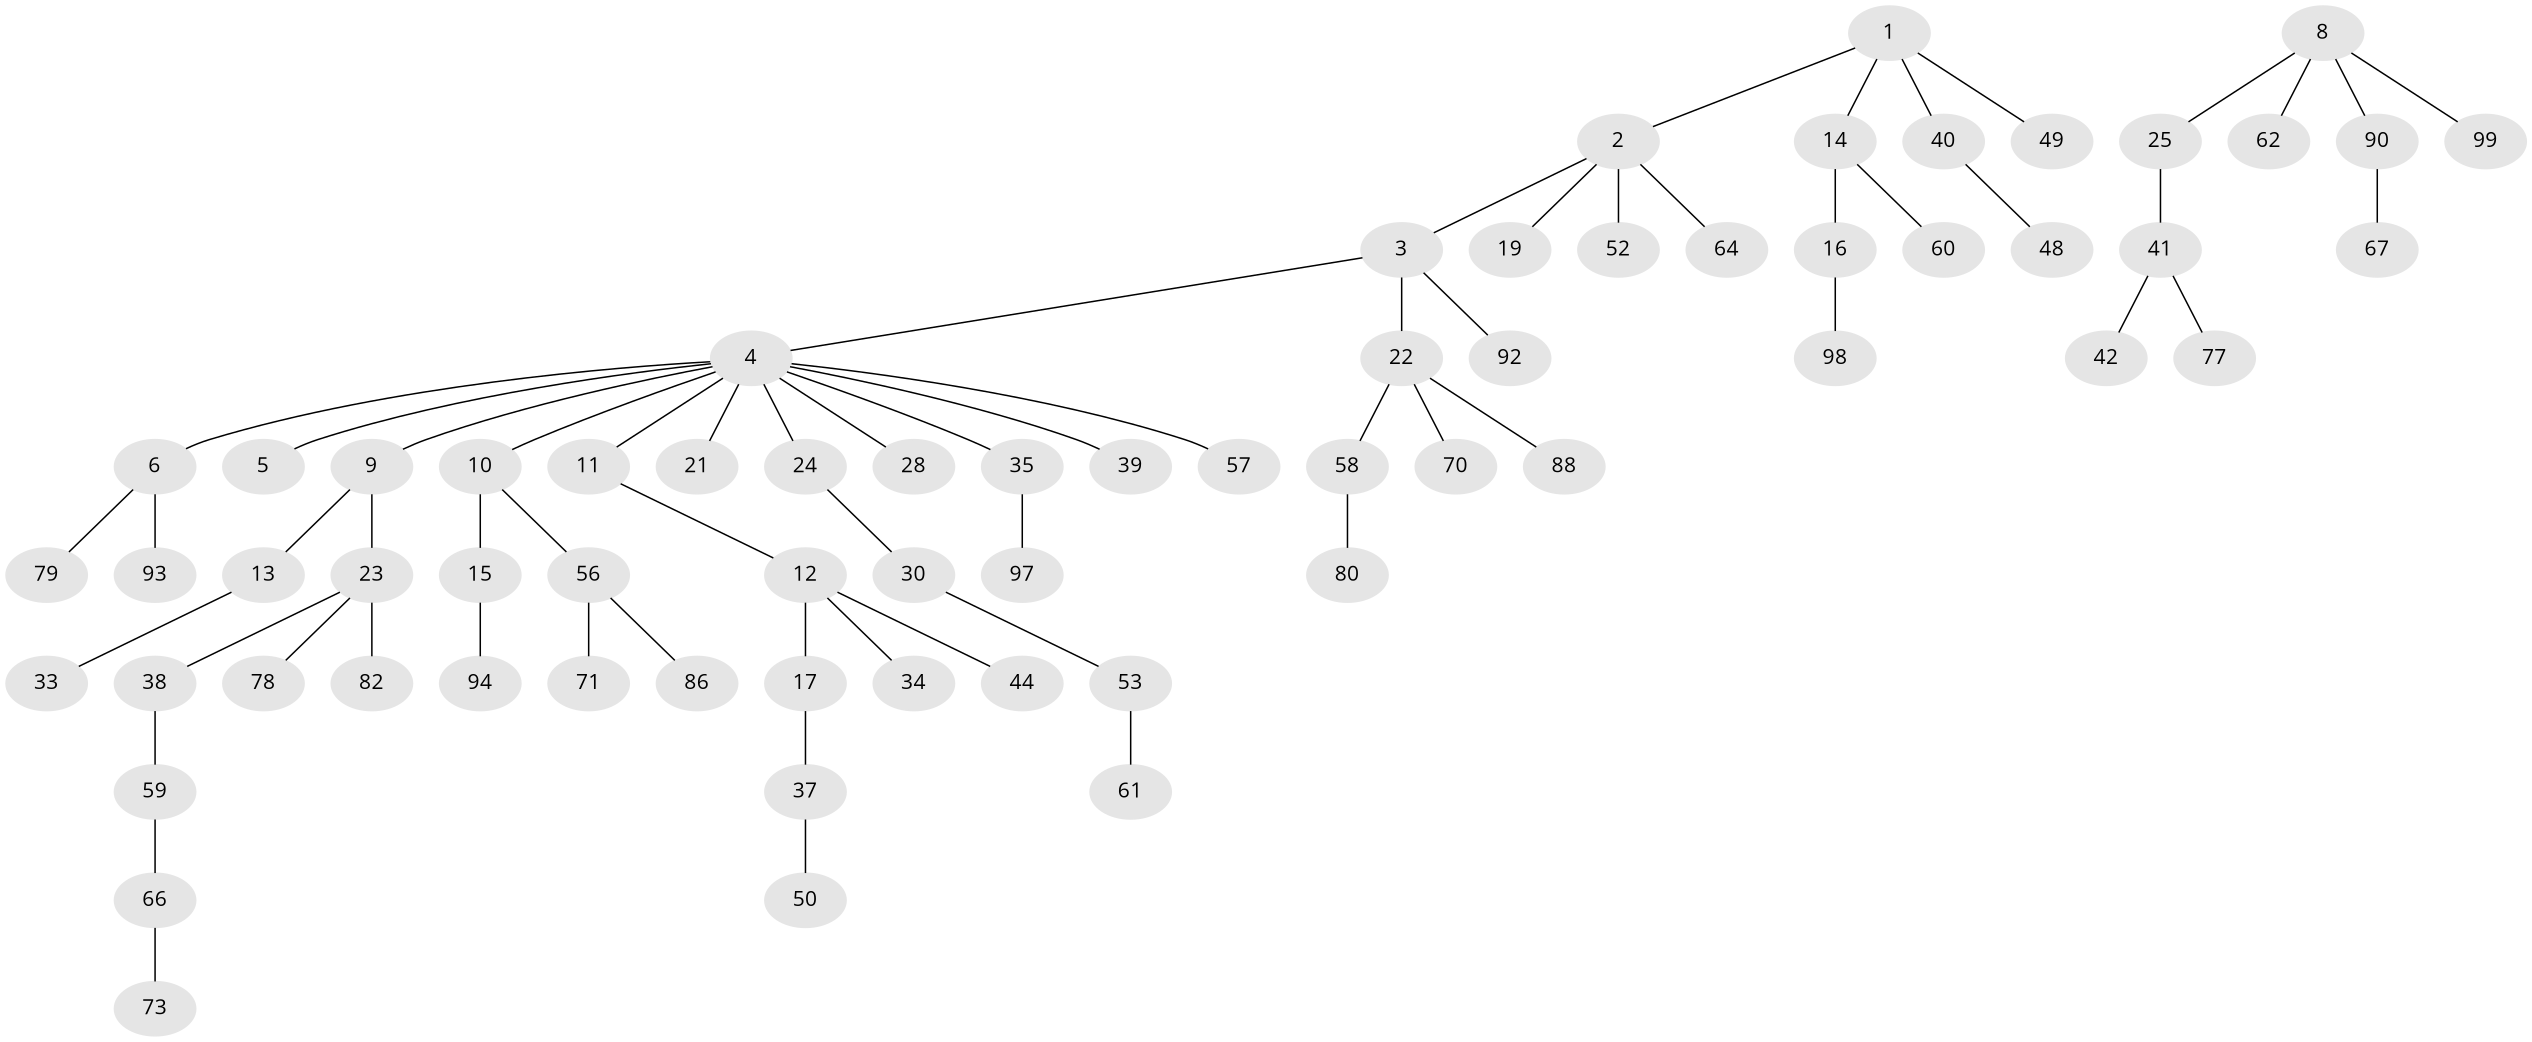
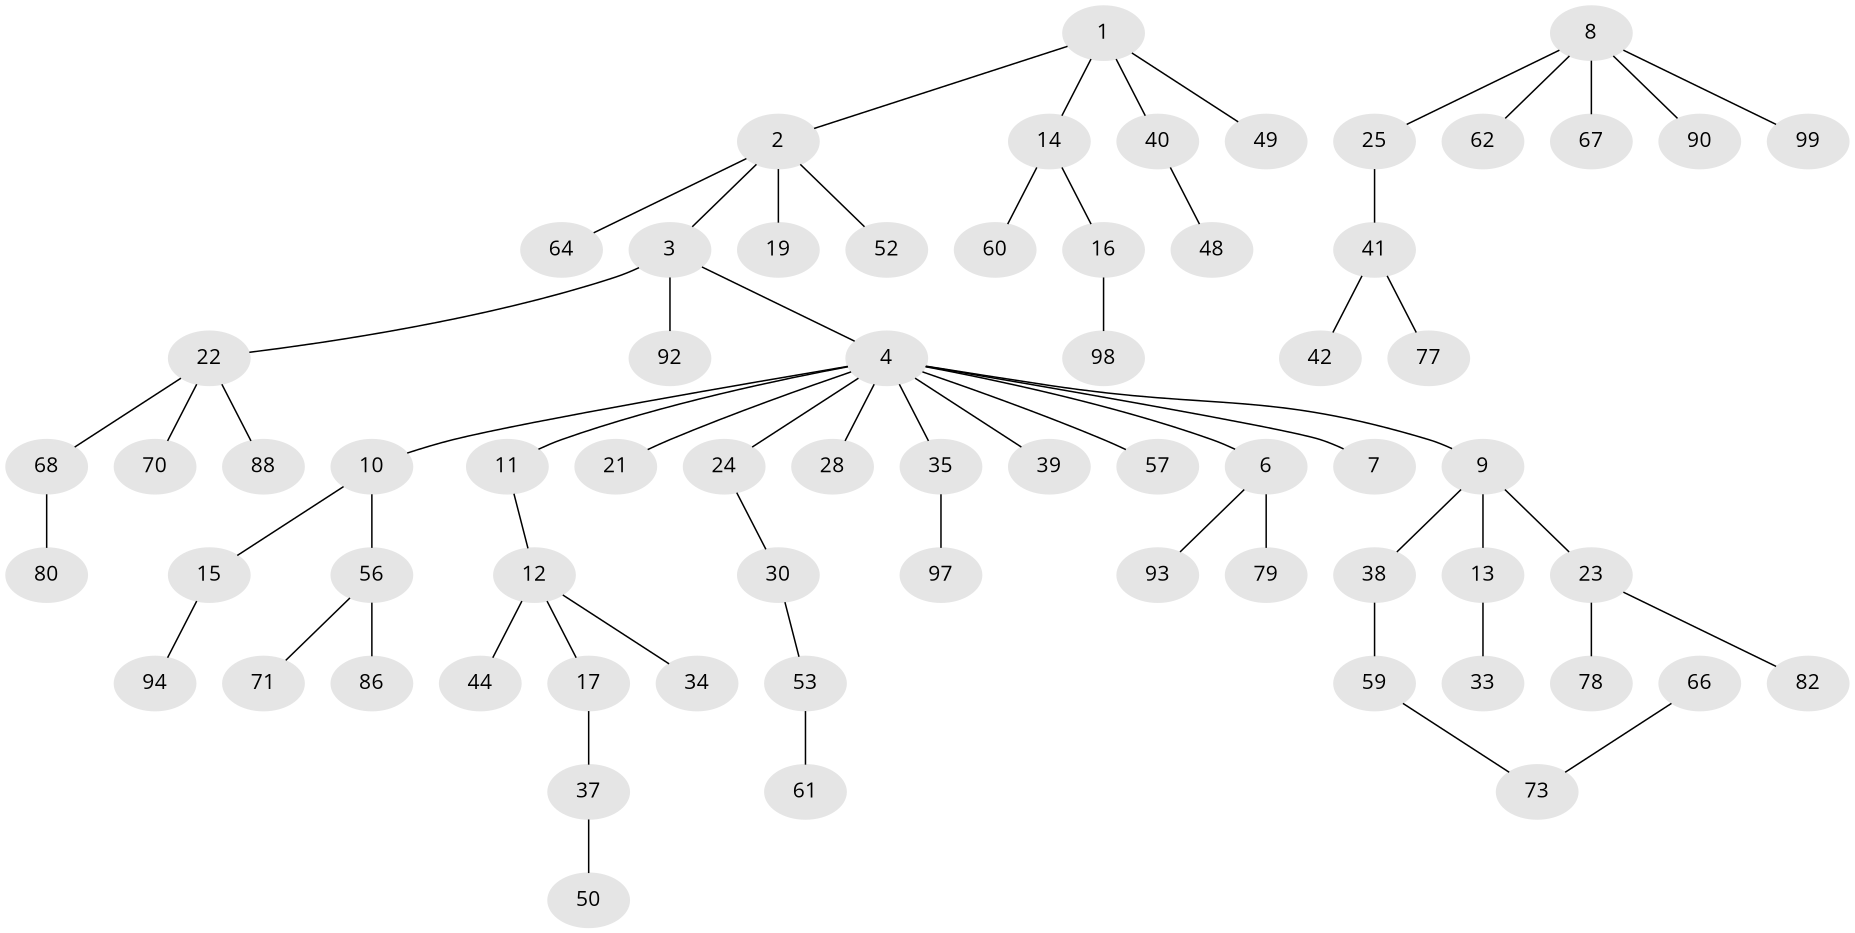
(2377, 196) -> (1591, 87)
(263, 467) -> (1375, 467)
(1347, 467) -> (47, 467)
(264, 629) -> (1429, 521)
(155, 846) -> (1456, 738)
